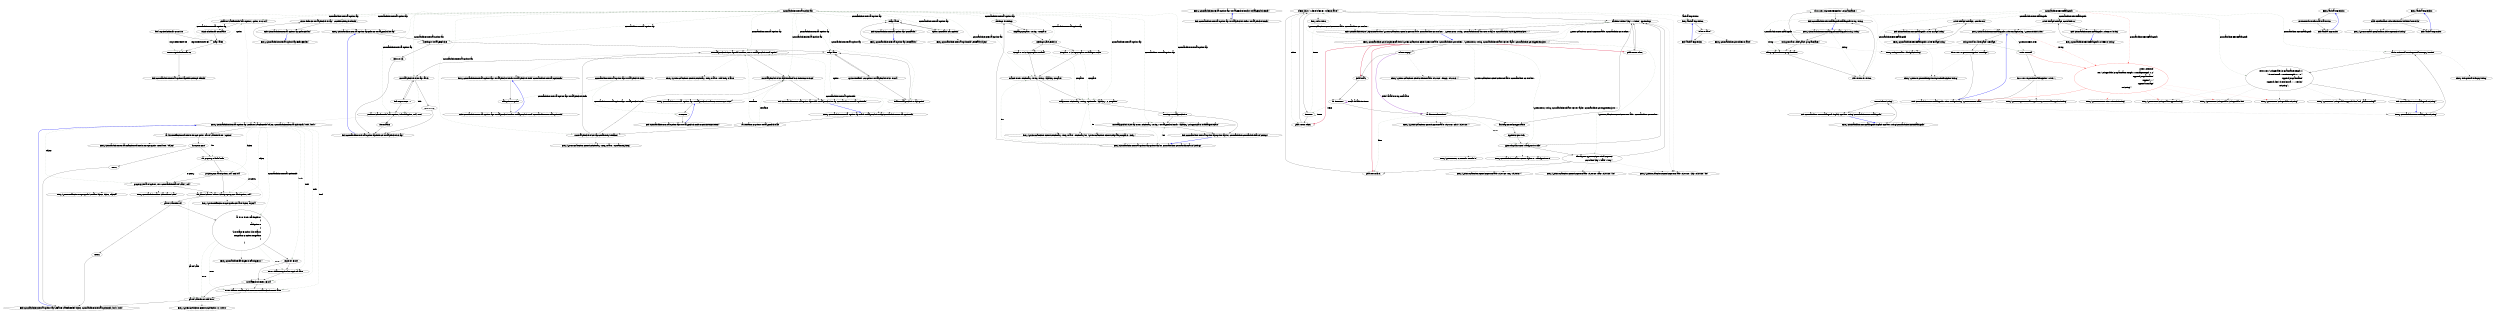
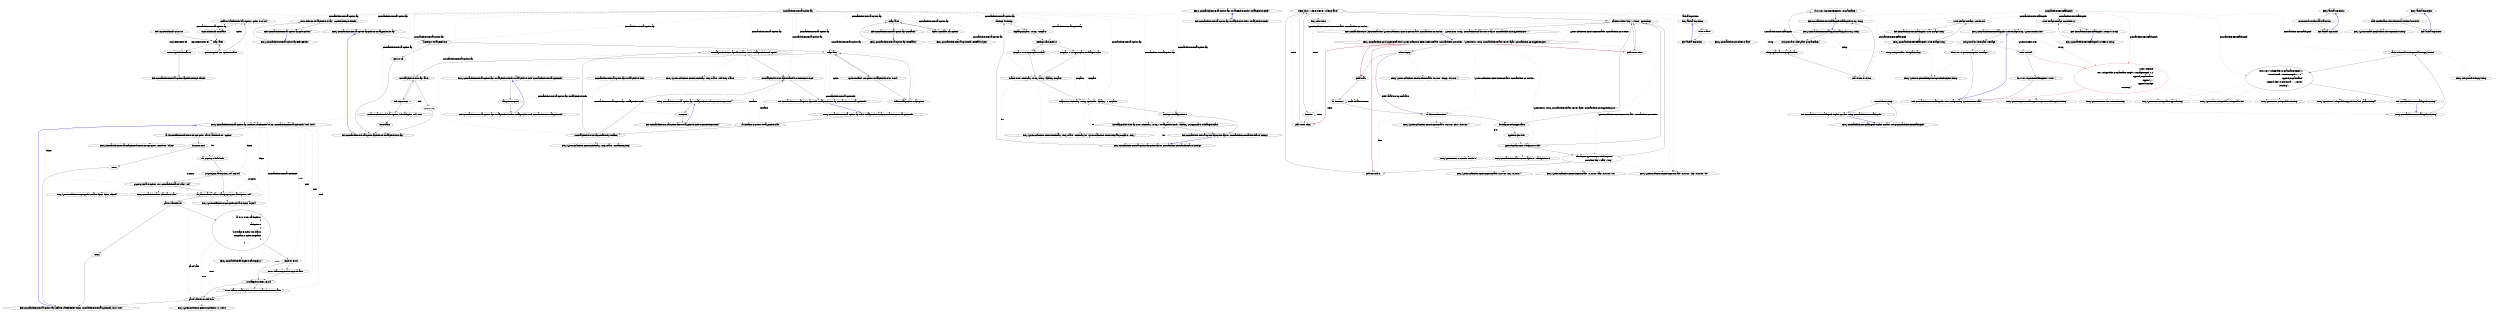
none -> (221, 53)
(1496, 130) -> (1496, 130)
